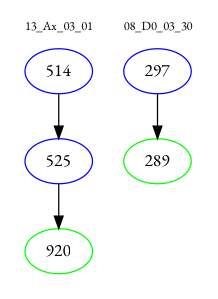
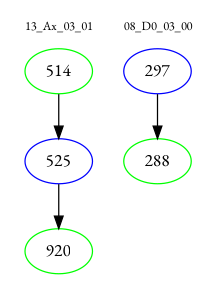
(158, 27) -> (158, 27)
(59, 71) -> (59, 71)
(158, 161) -> (158, 161)
